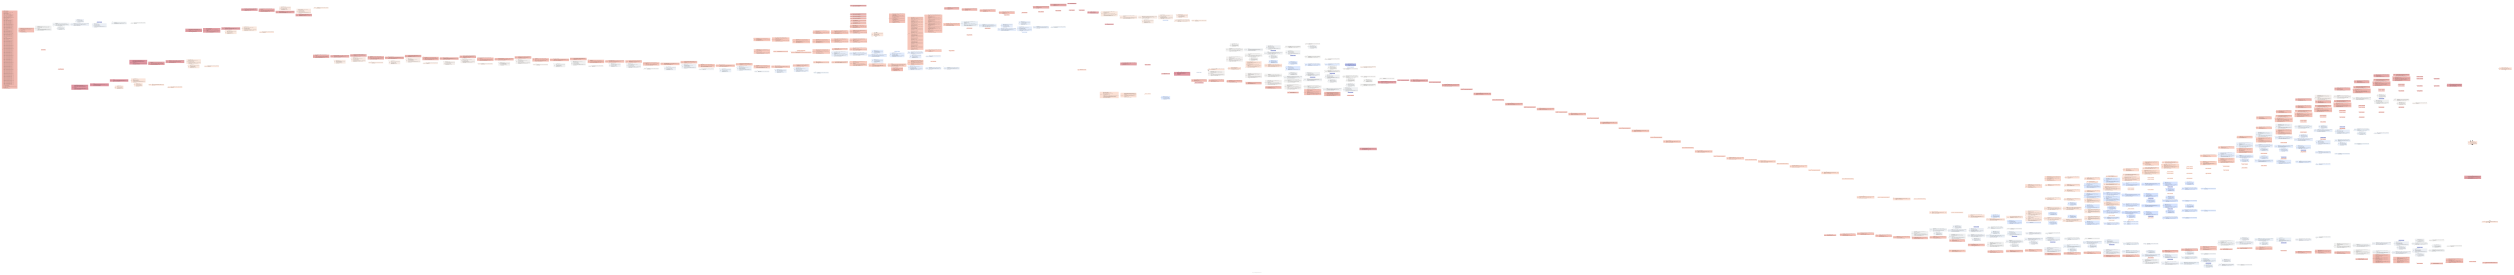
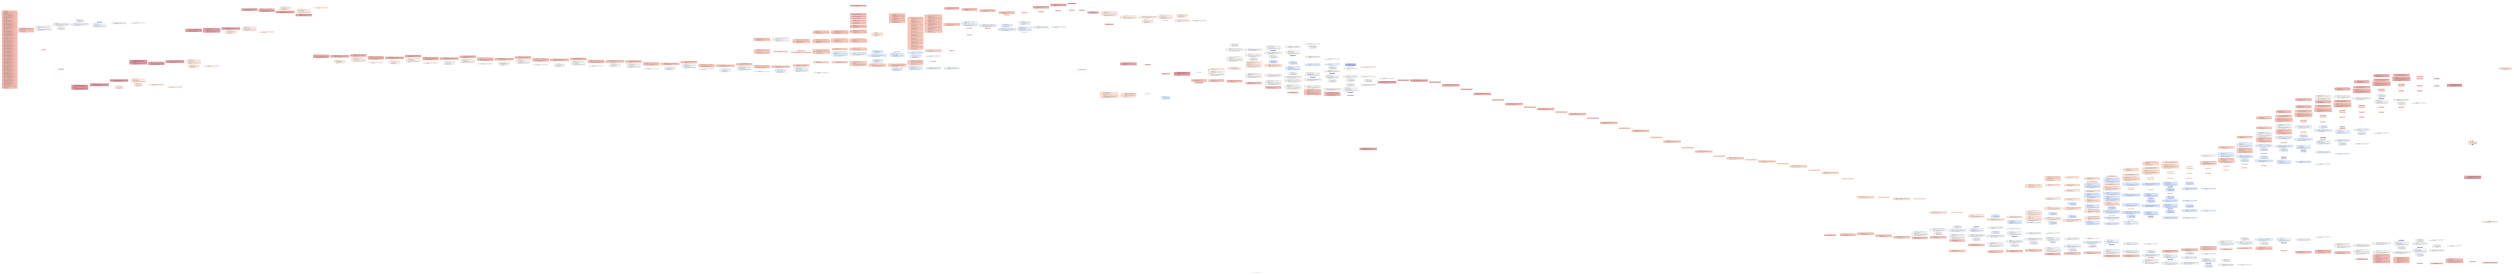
(781, 39) -> (781, 39)
(897, 69) -> (897, 69)
(2208, 156) -> (2208, 156)
